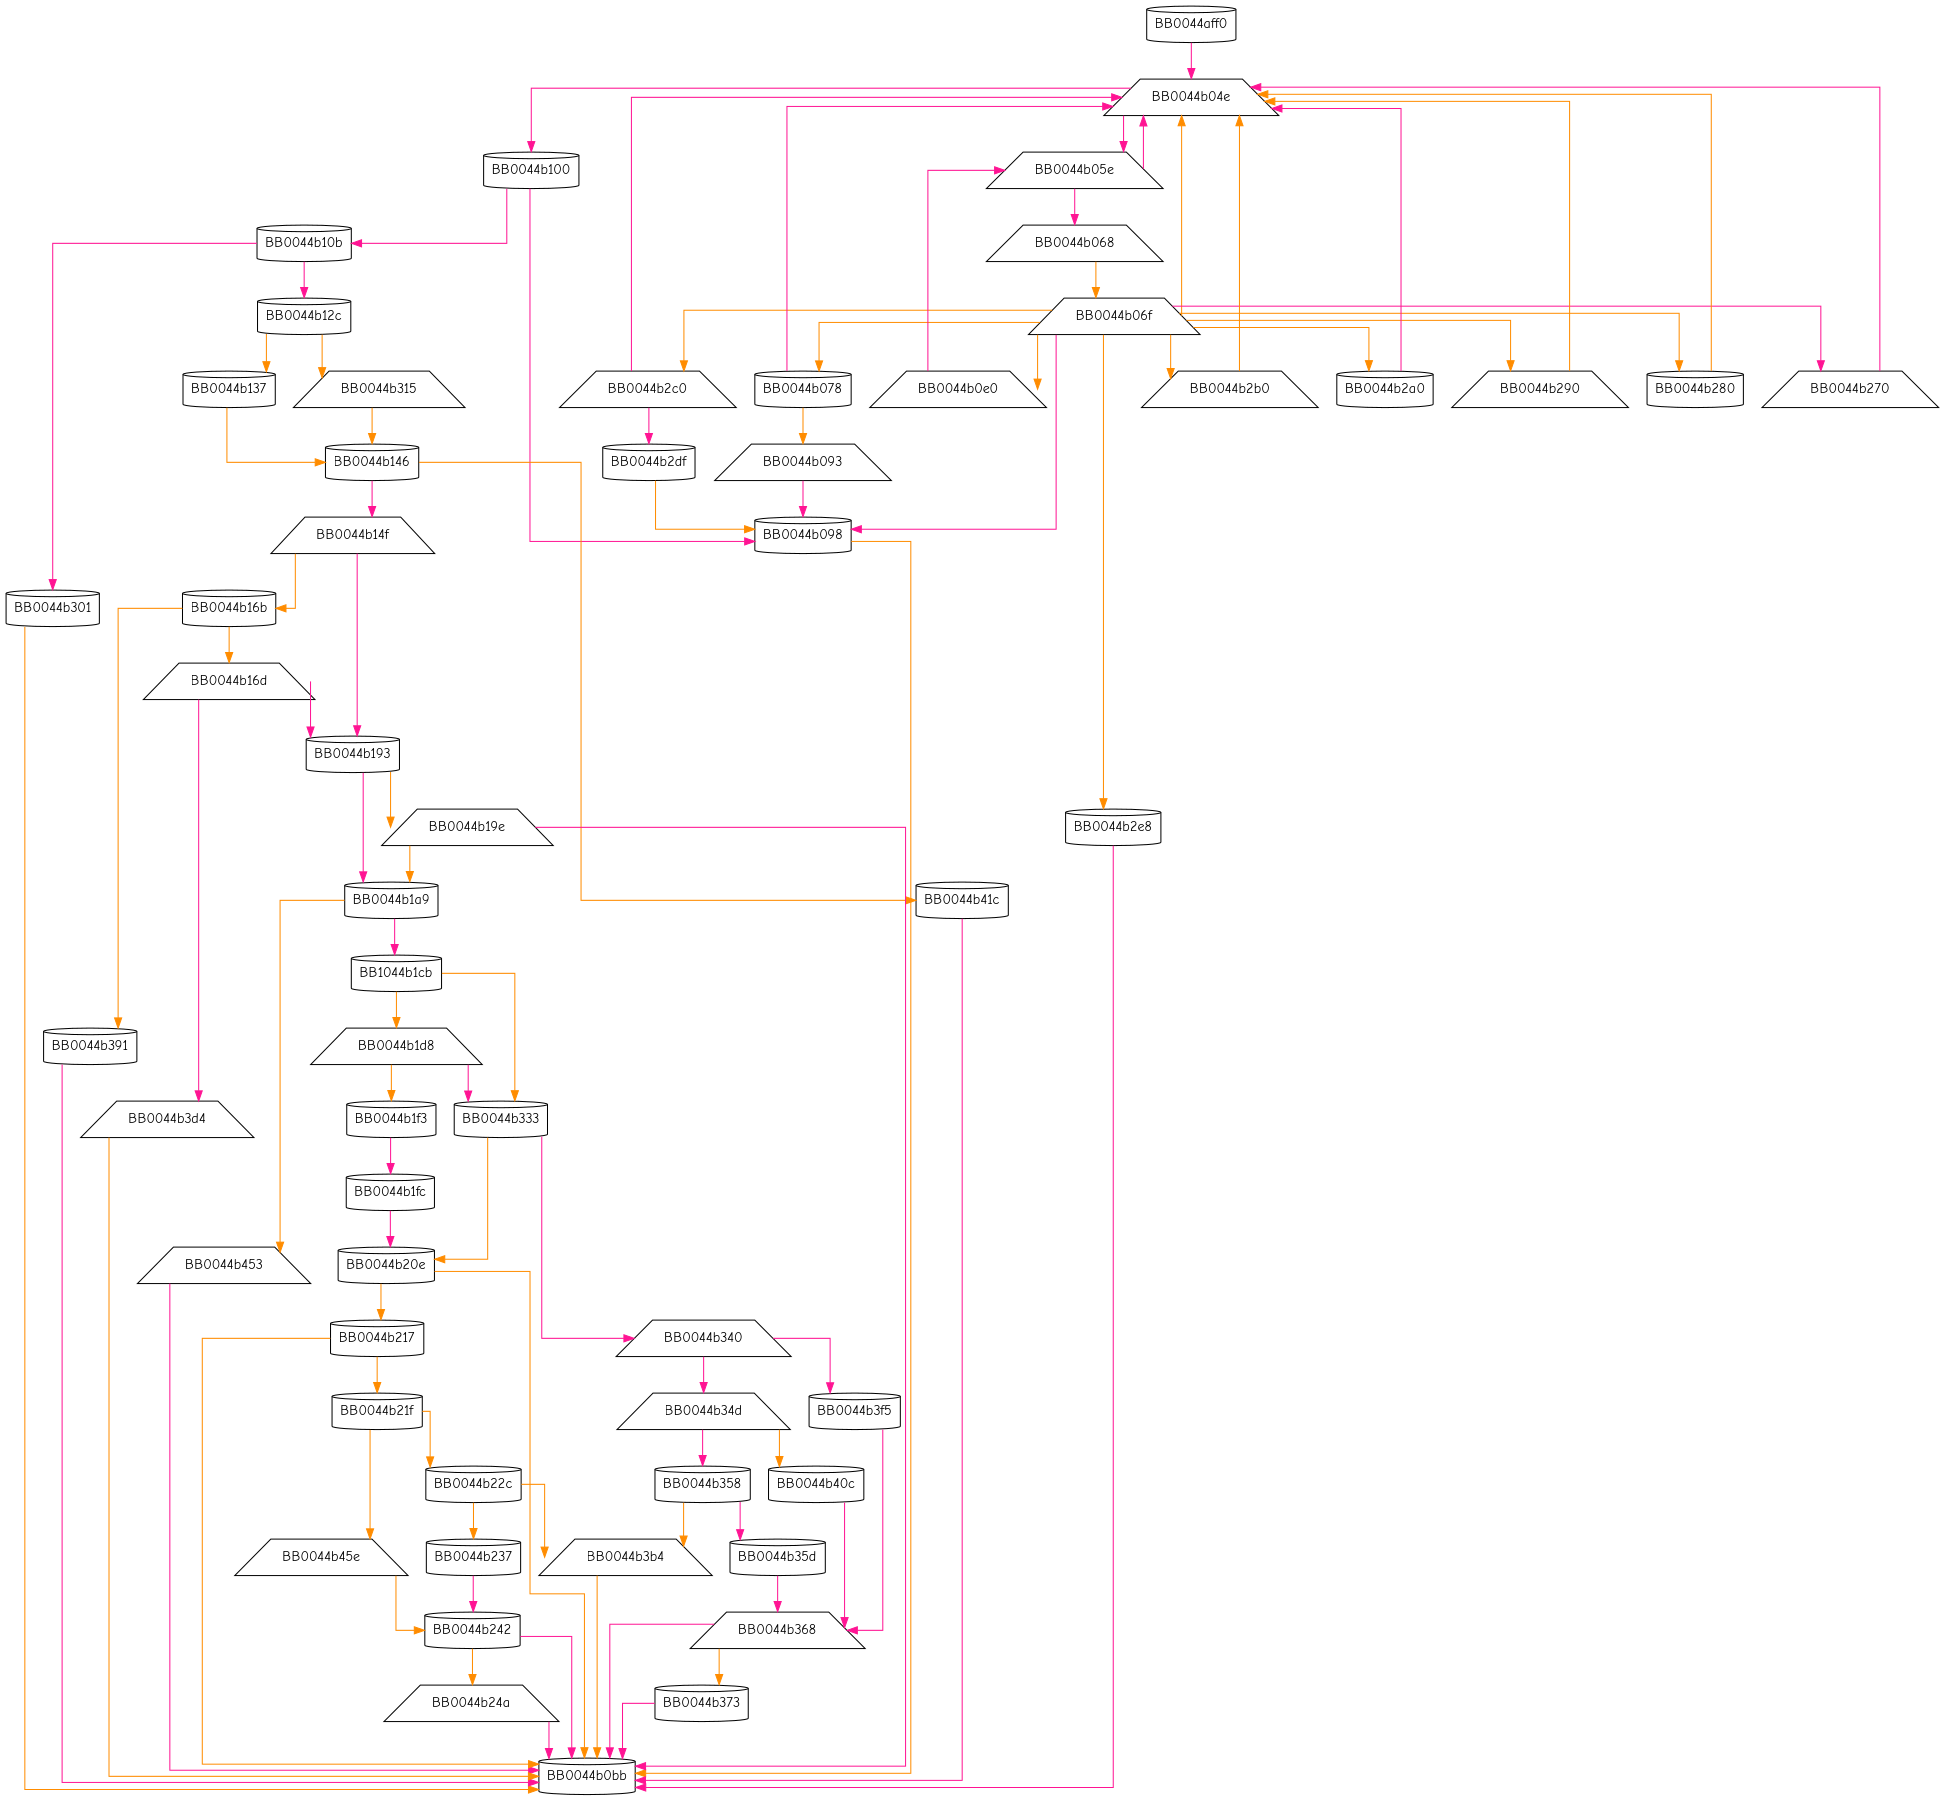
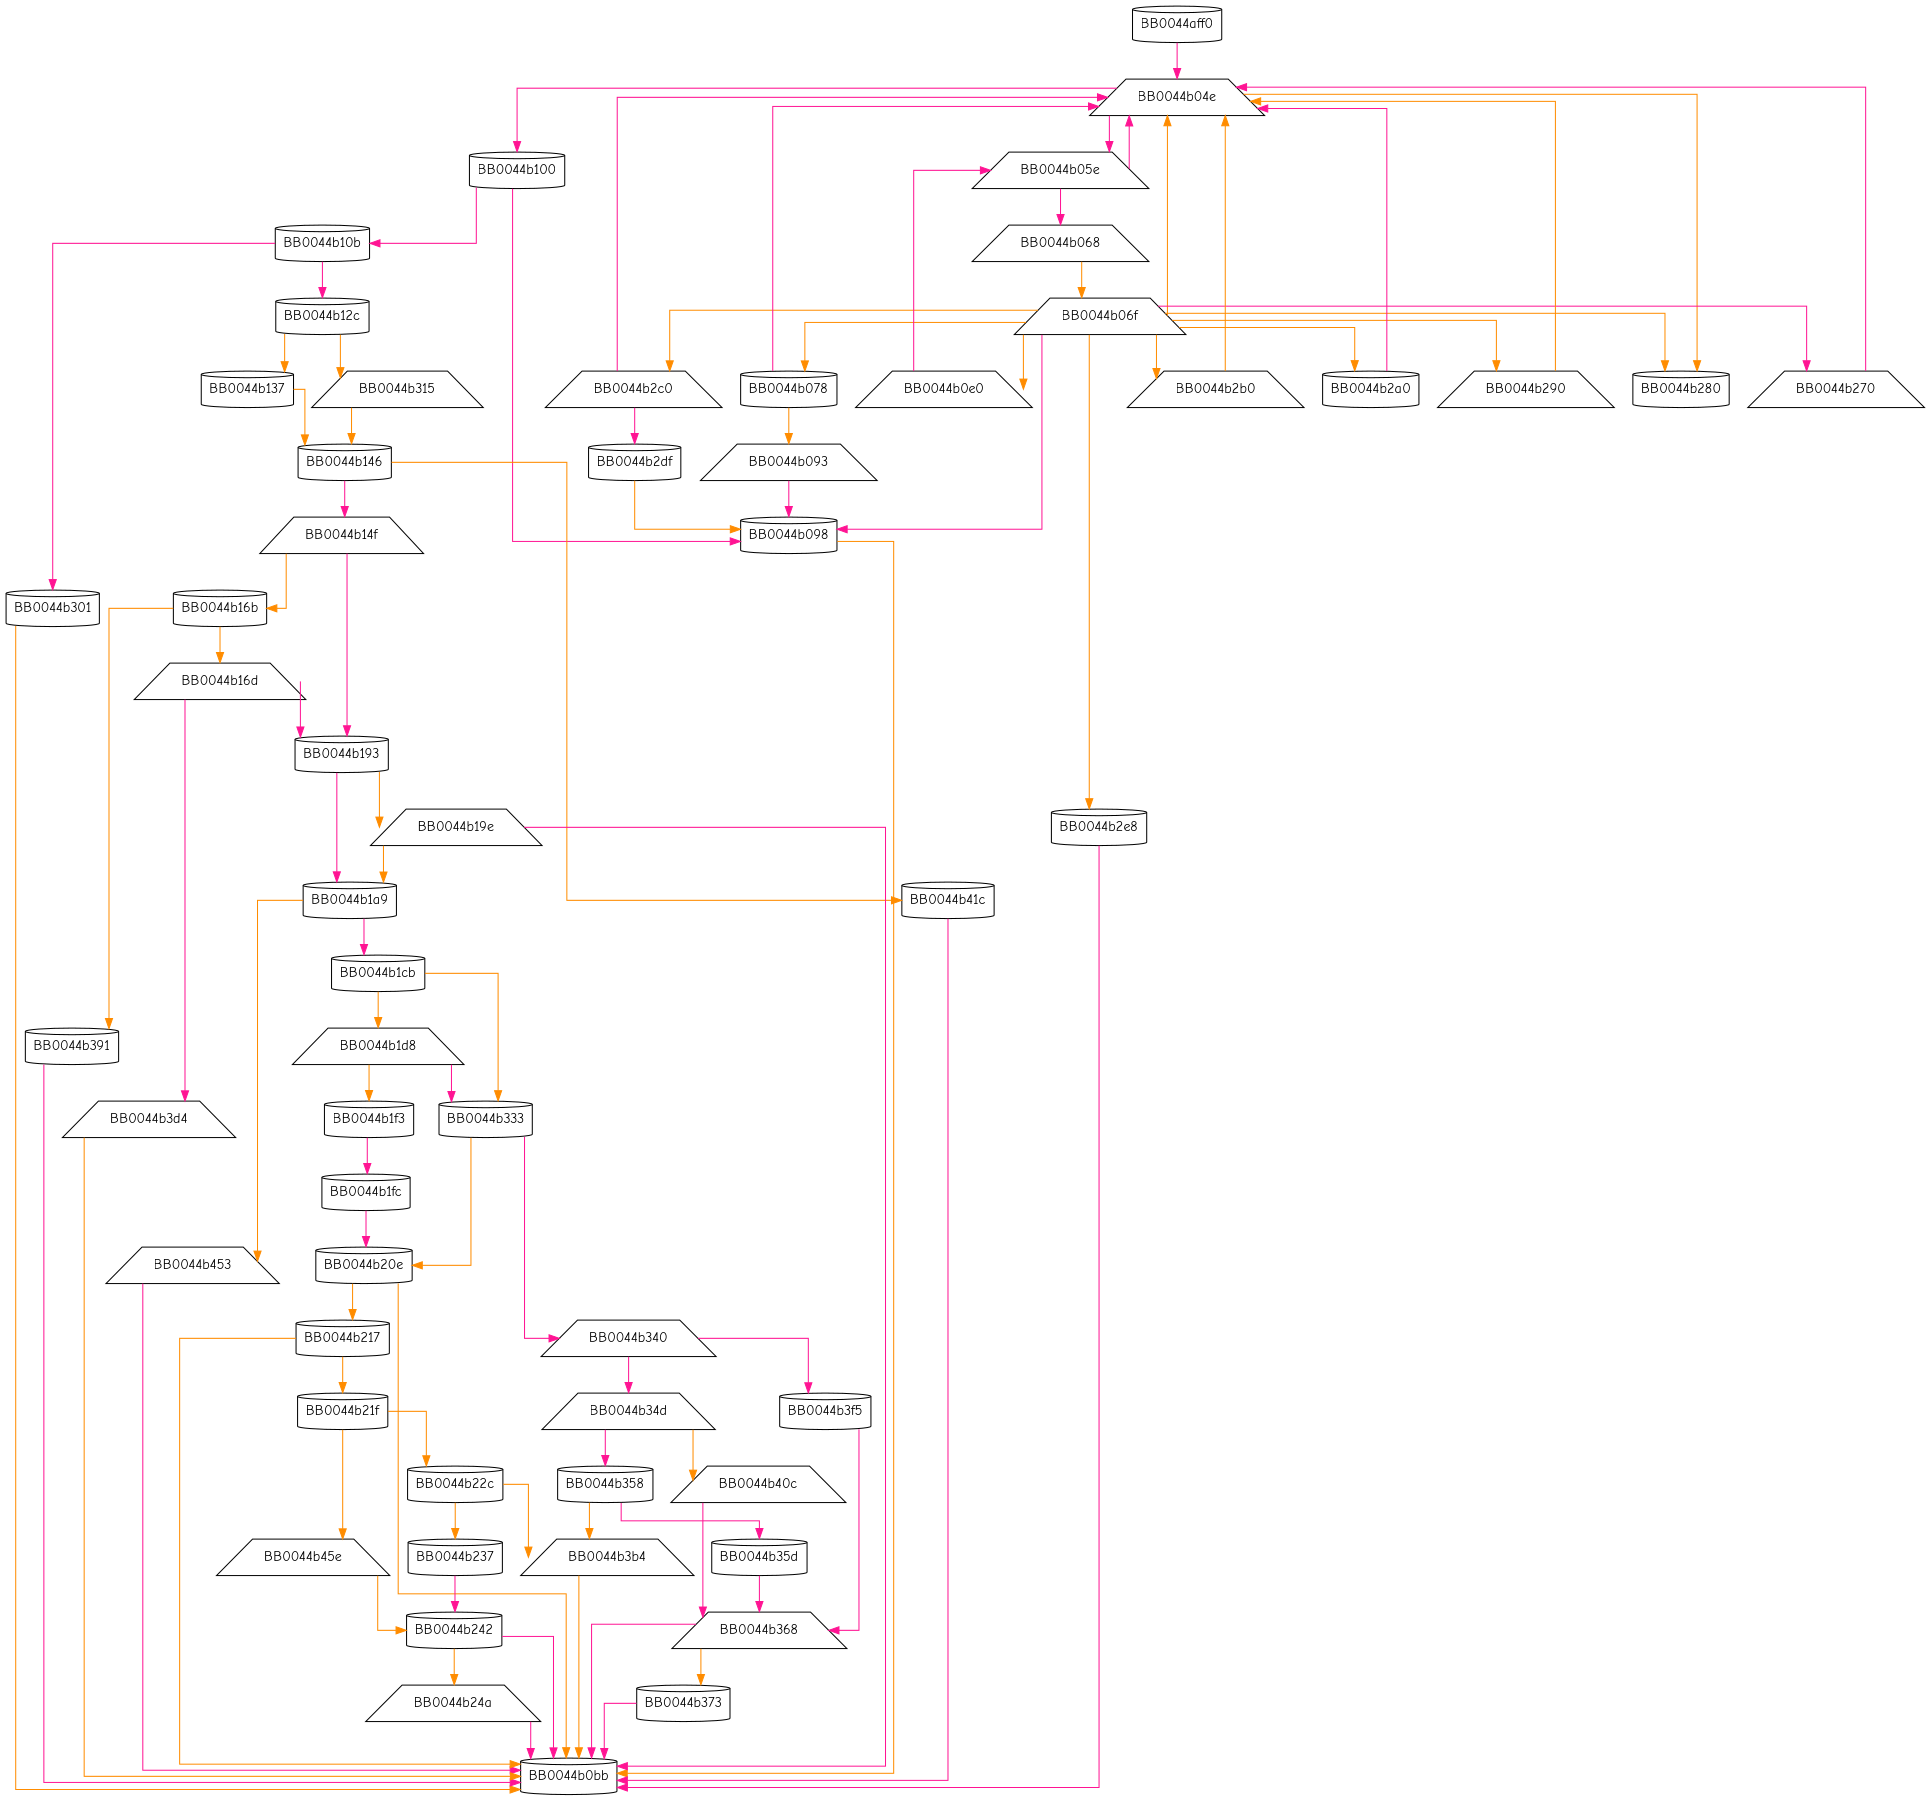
(1628, 94) -> (1604, 94)
(396, 973) -> (378, 973)
(816, 1484) -> (758, 1484)
